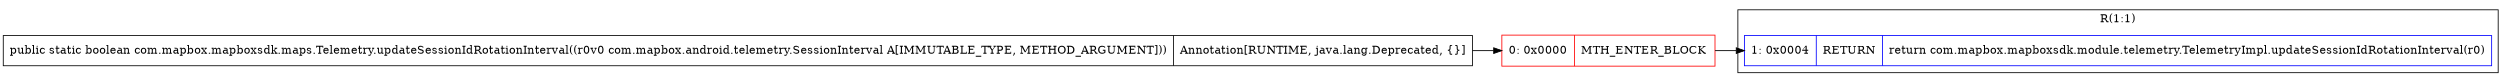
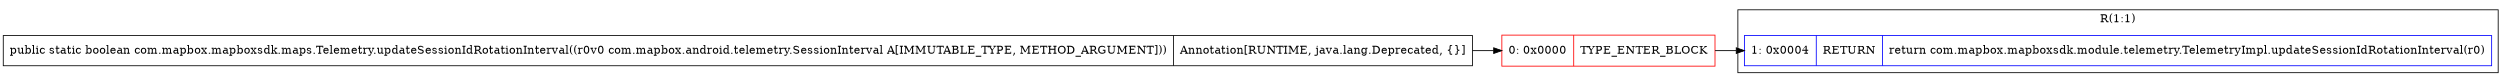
(1644, 50) -> (1644, 50)
